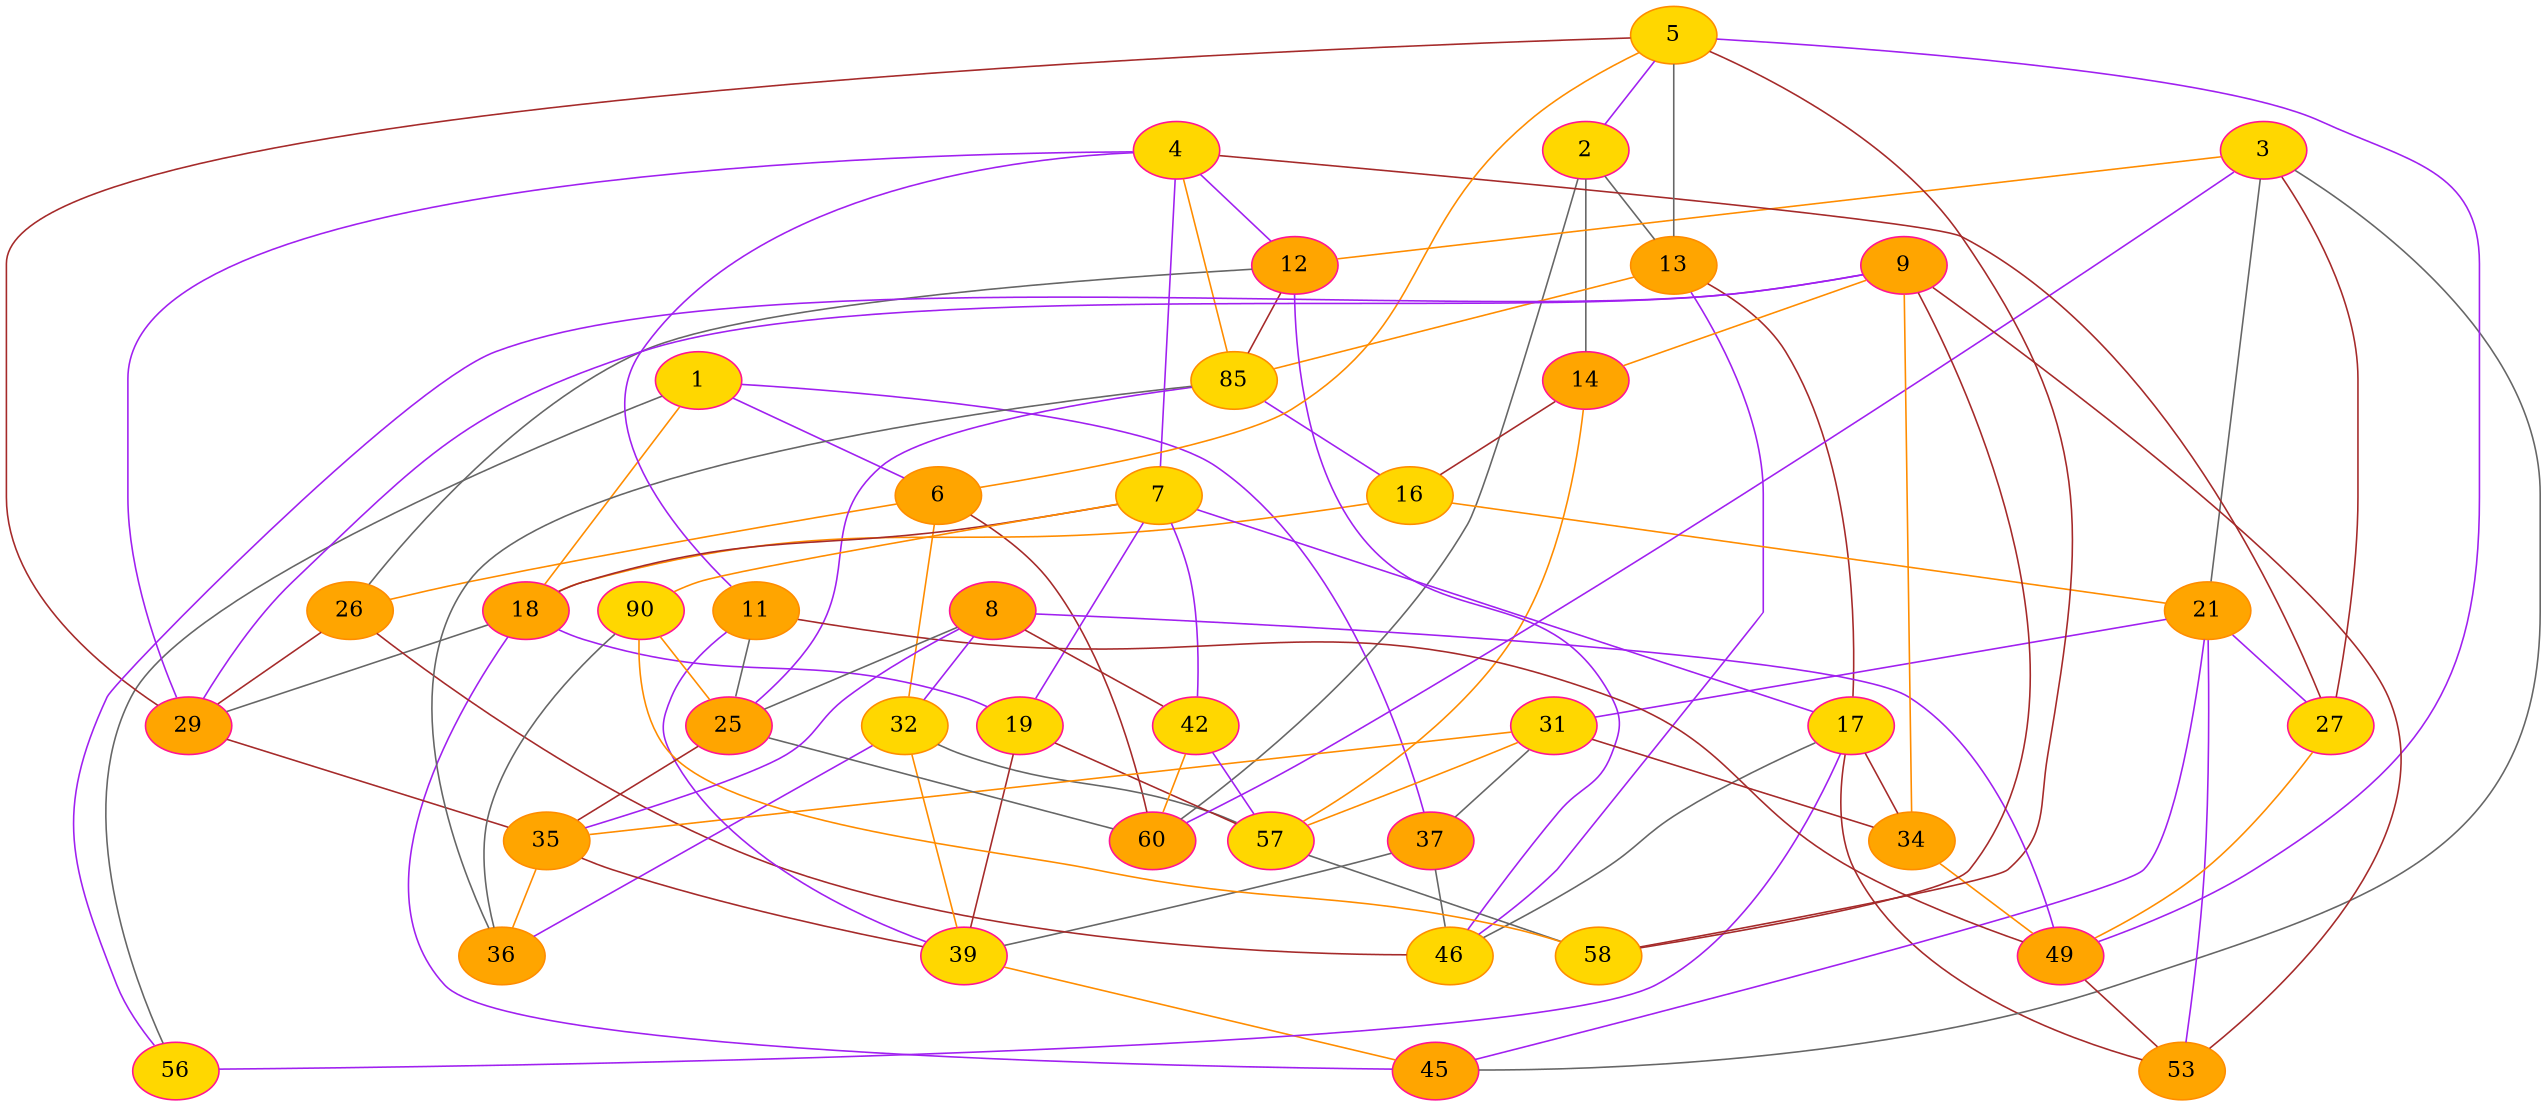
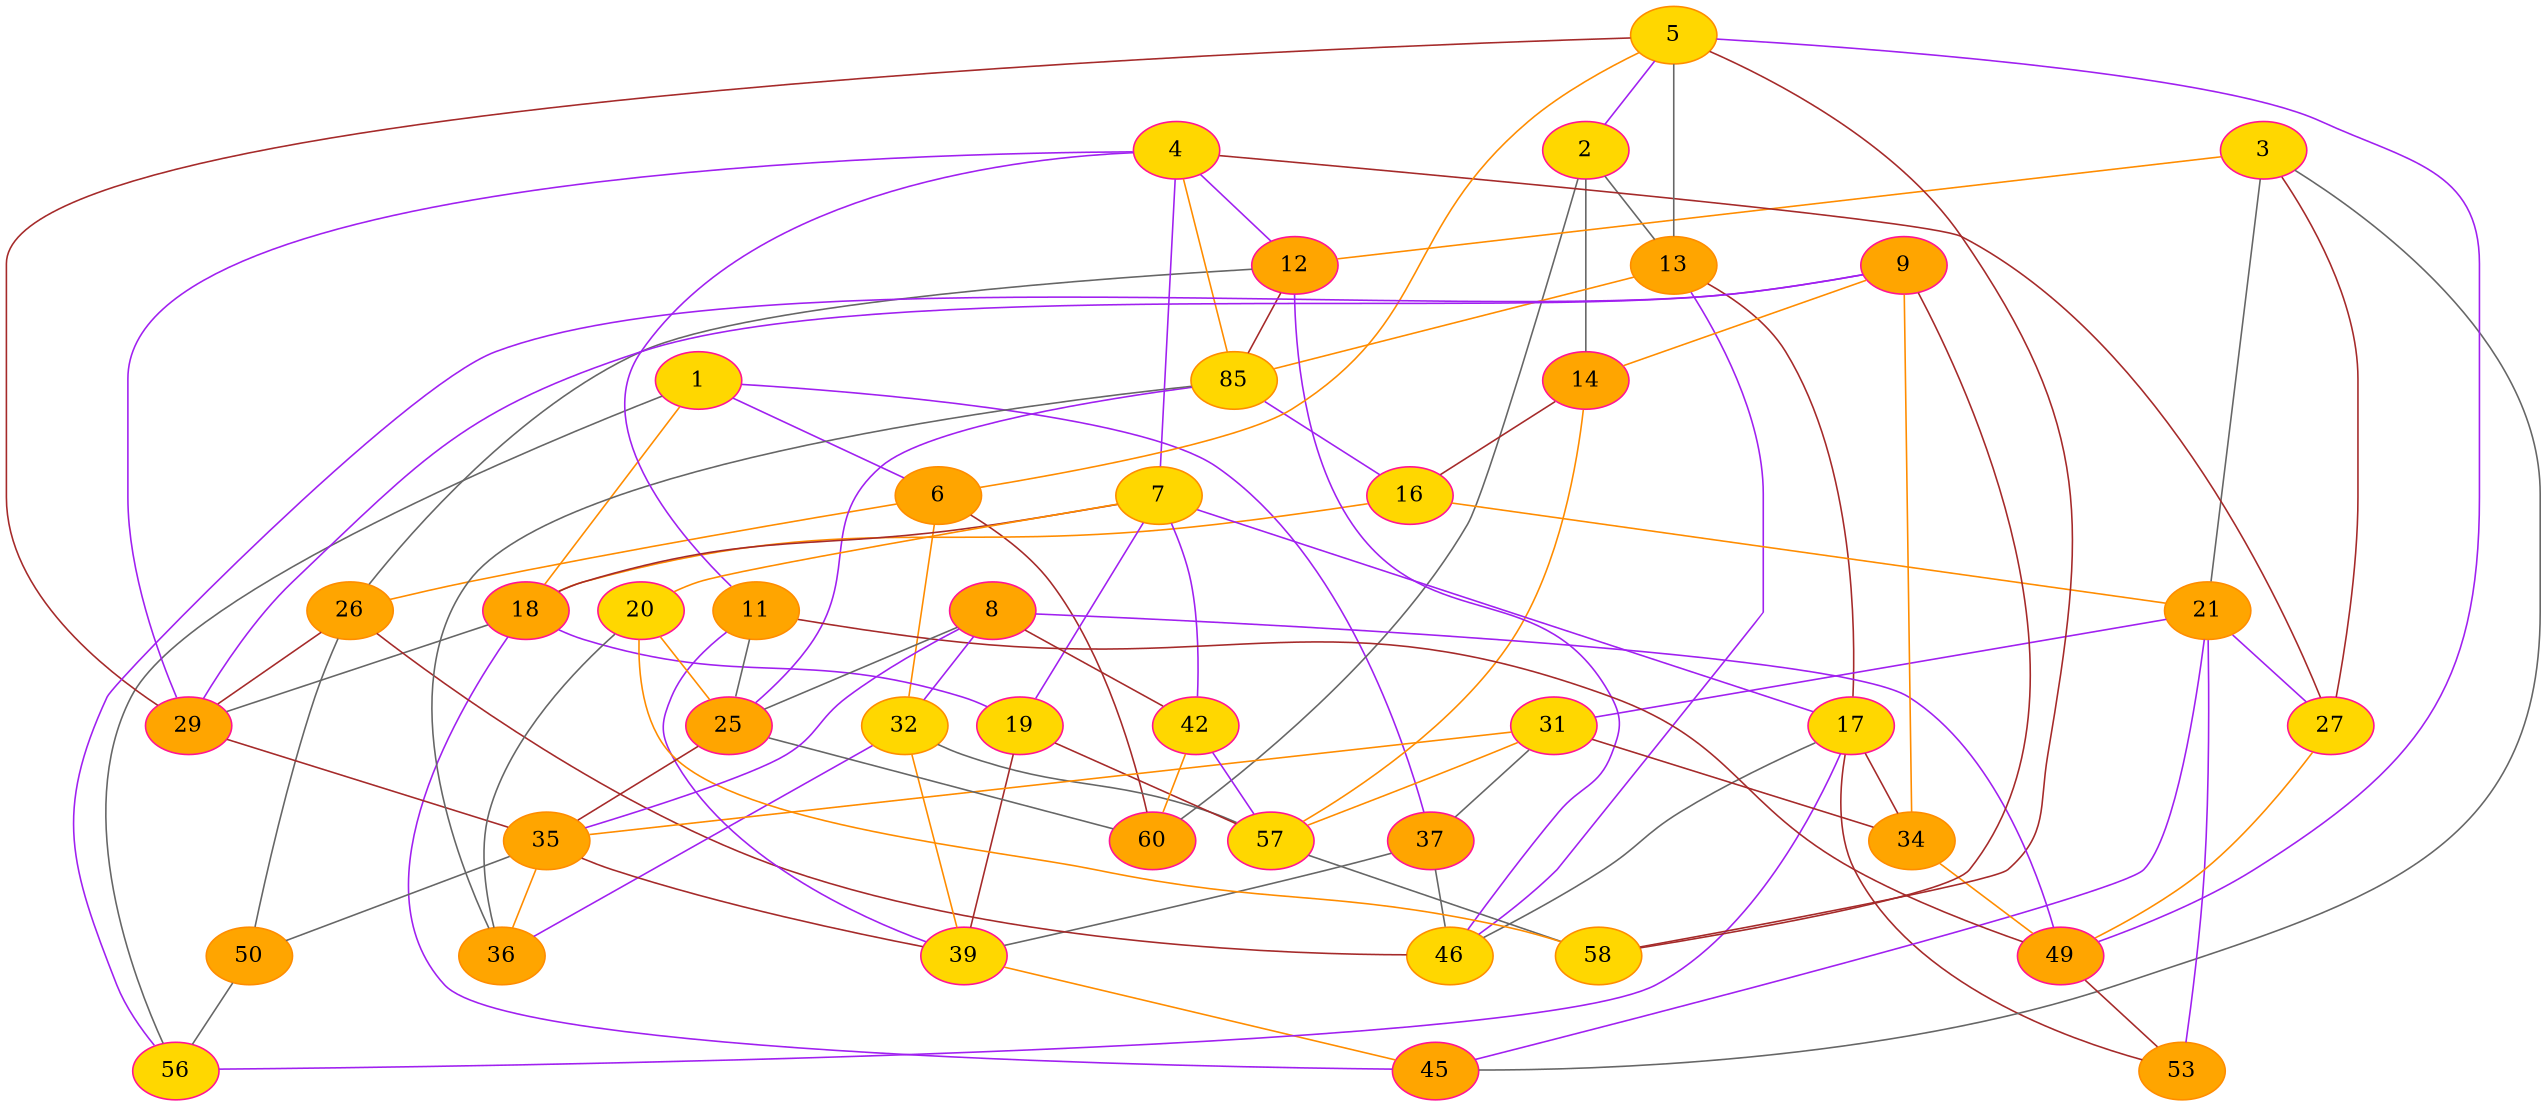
(1410, 496) -> (1410, 496)
(1718, 510) -> none
(641, 611) -> (641, 611)
(2331, 618) -> none
none -> (249, 956)
